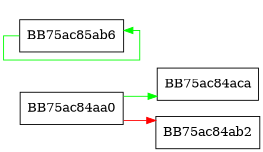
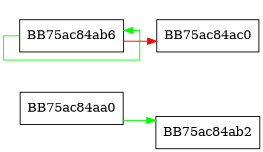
(72, 36) -> (72, 36)
none -> (208, 36)
(208, 84) -> none
(135, 120) -> (135, 120)
